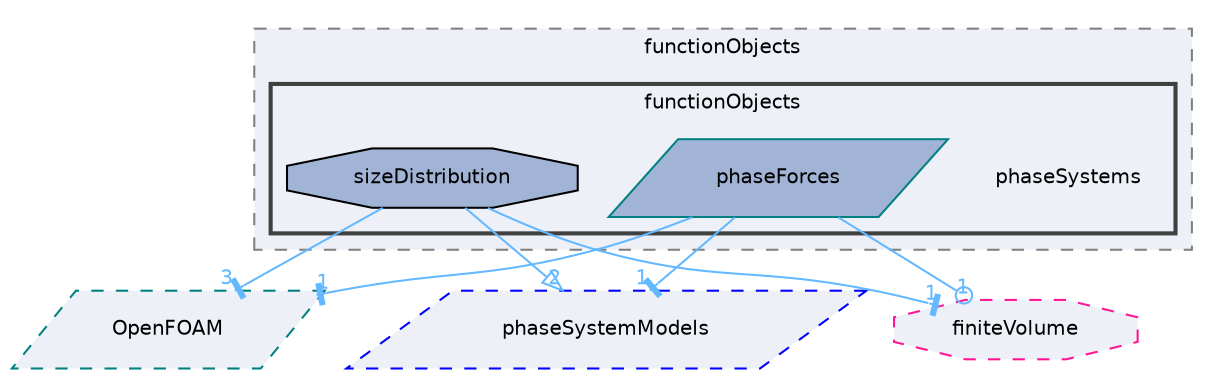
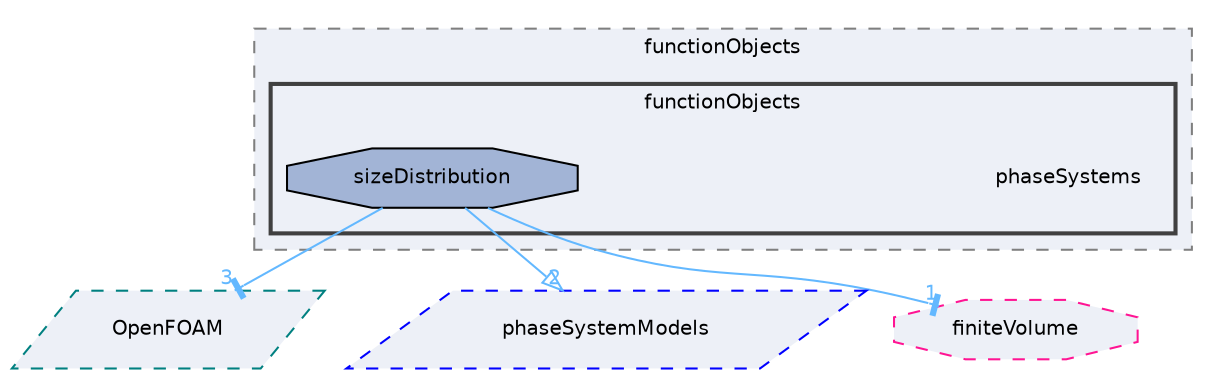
(778, 178) -> none
